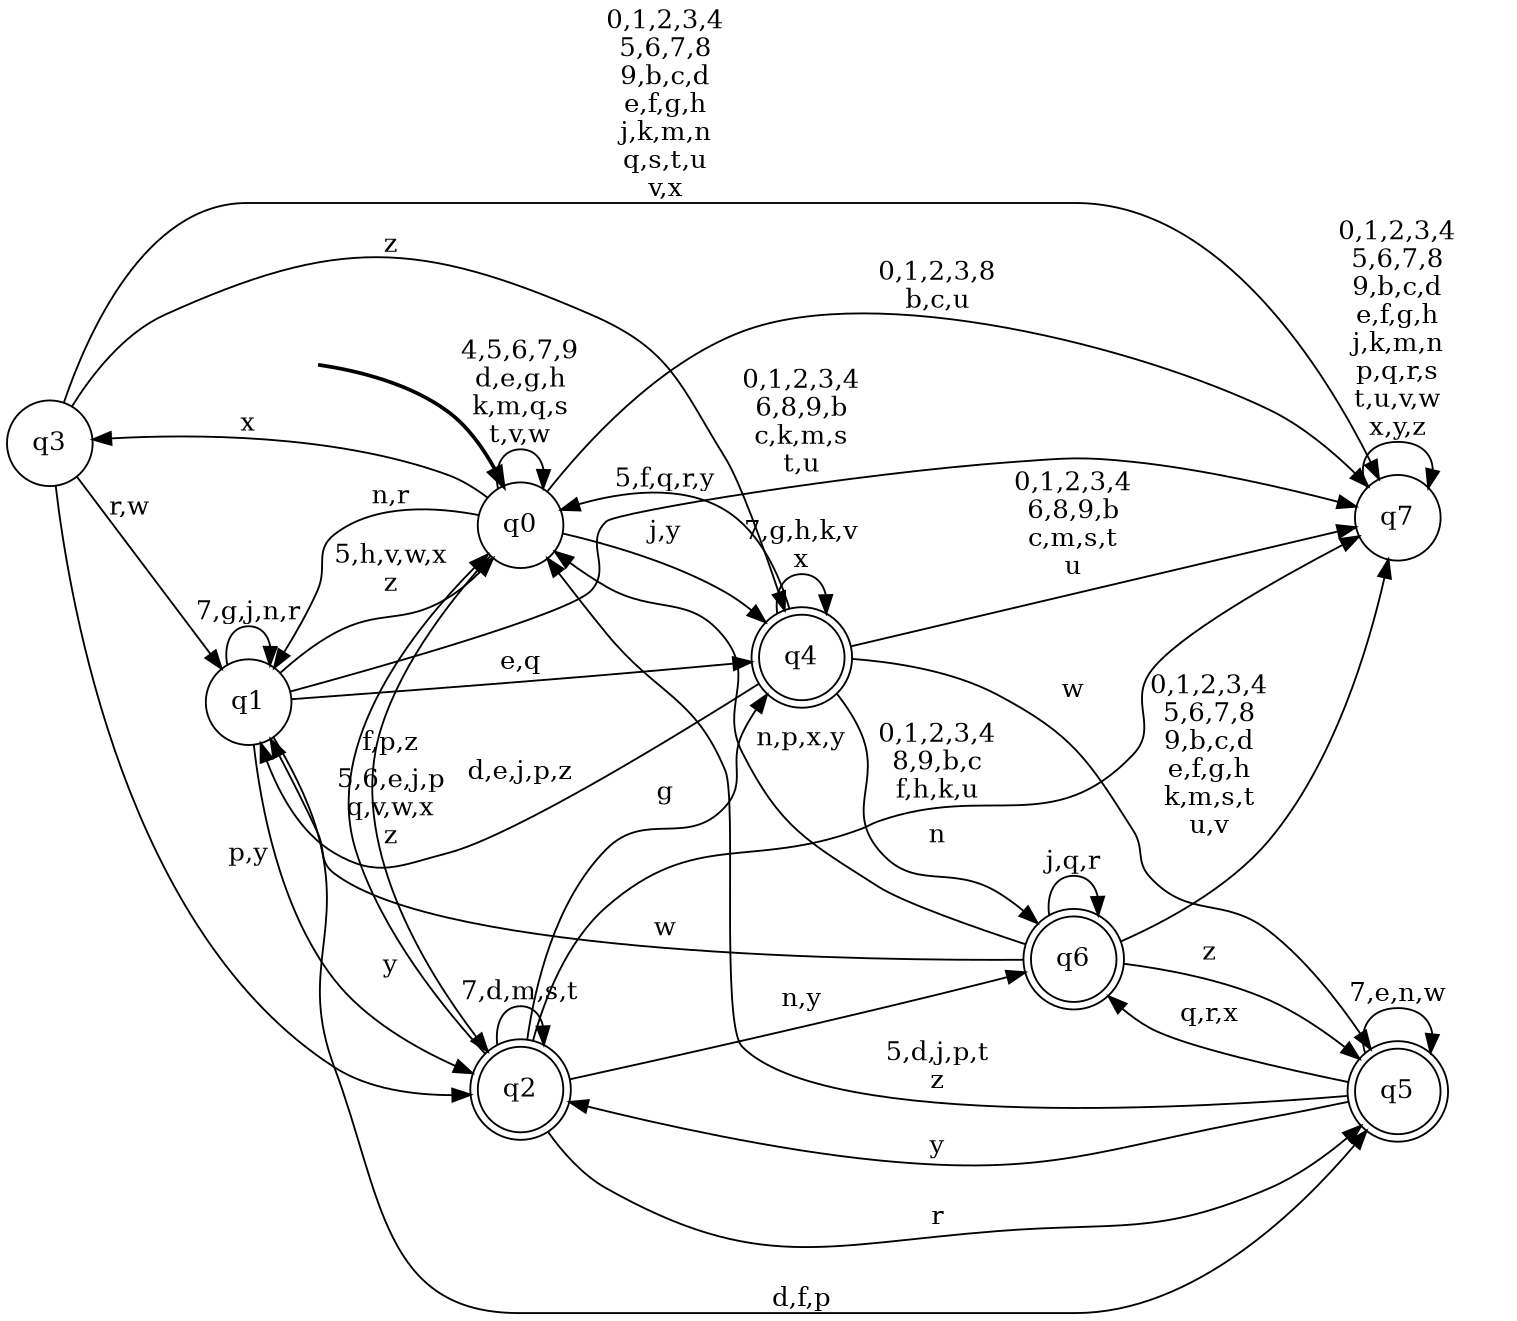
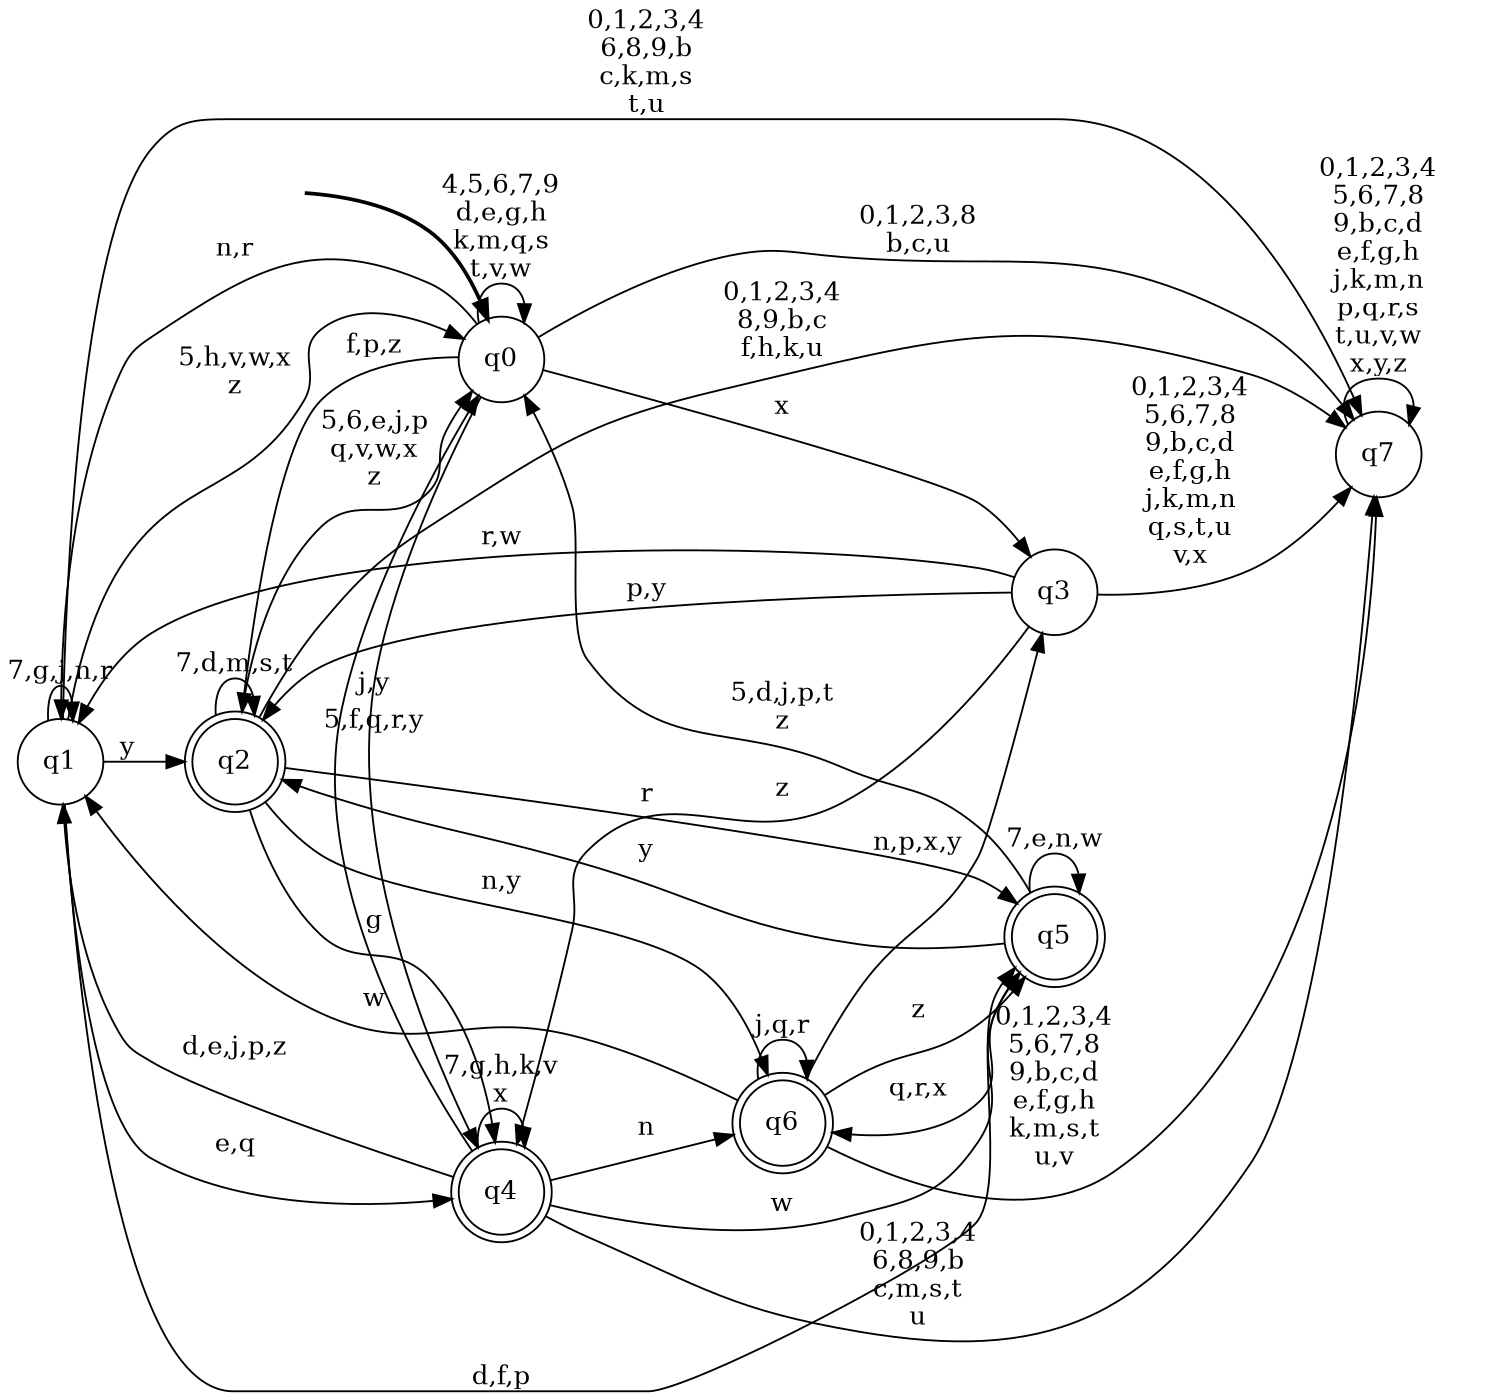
(756, 778) -> (959, 886)
